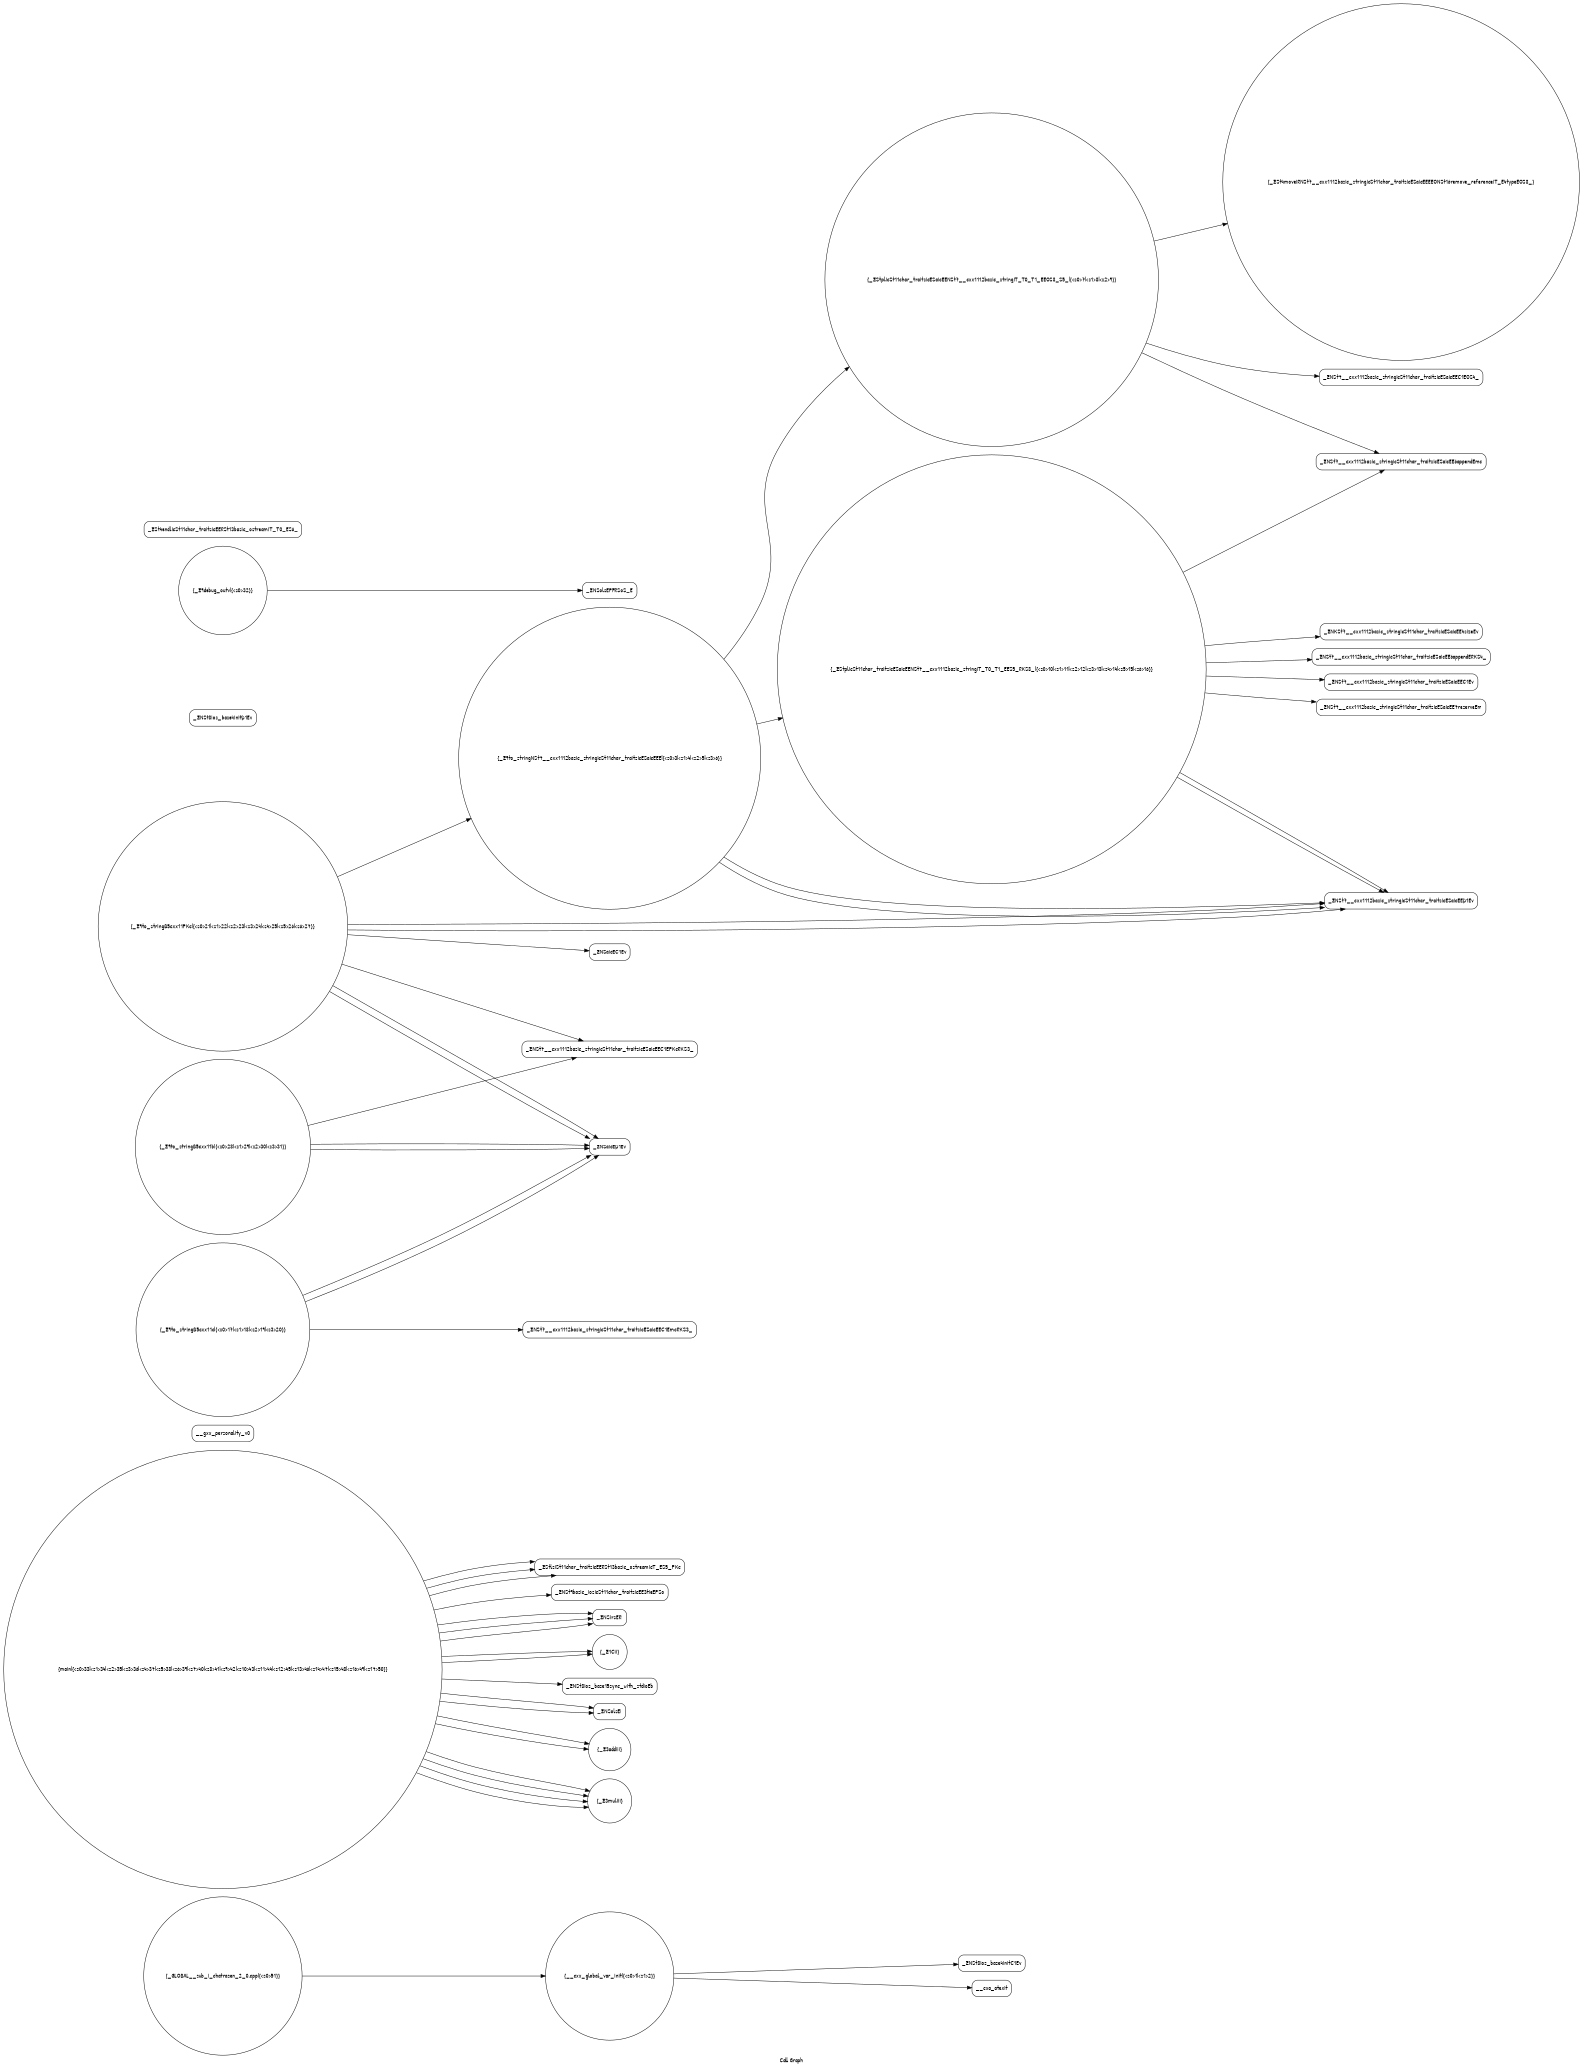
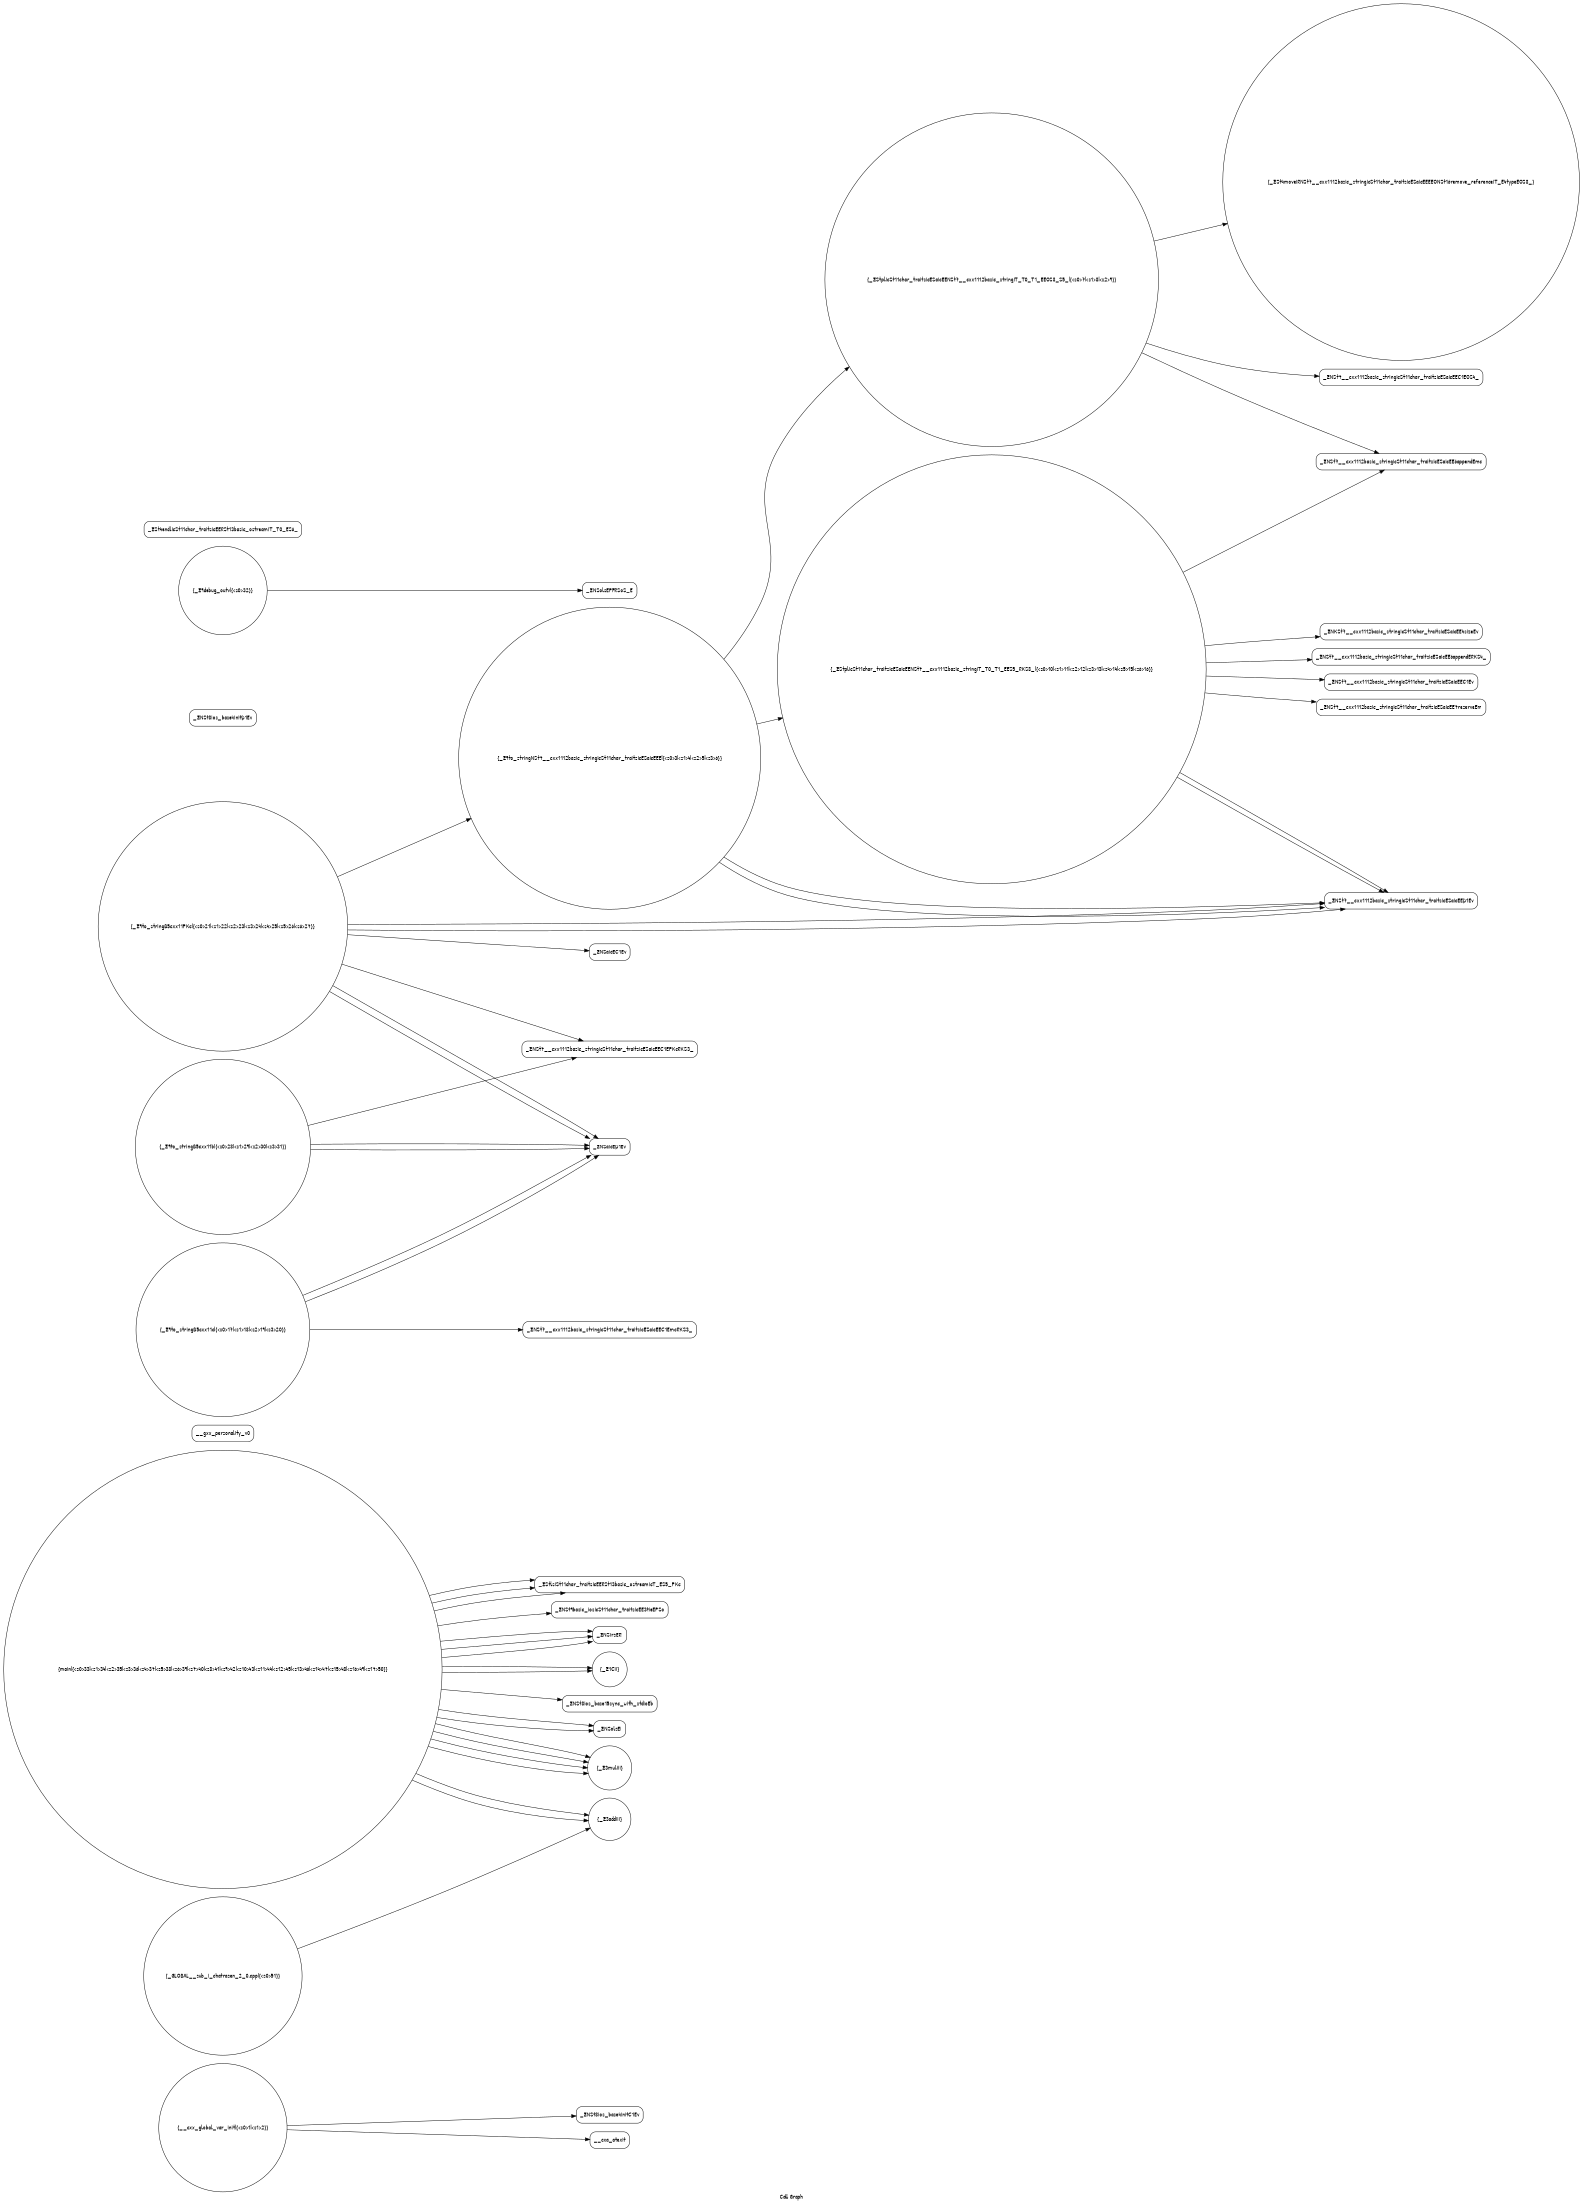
(421, 1976) -> (443, 1892)
